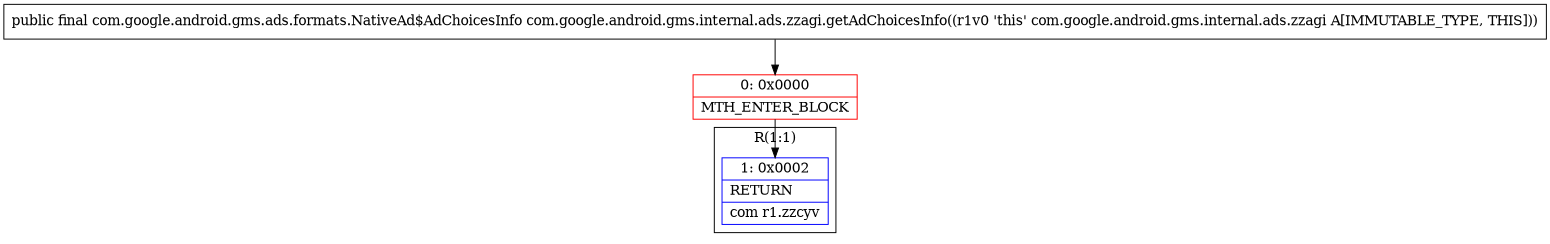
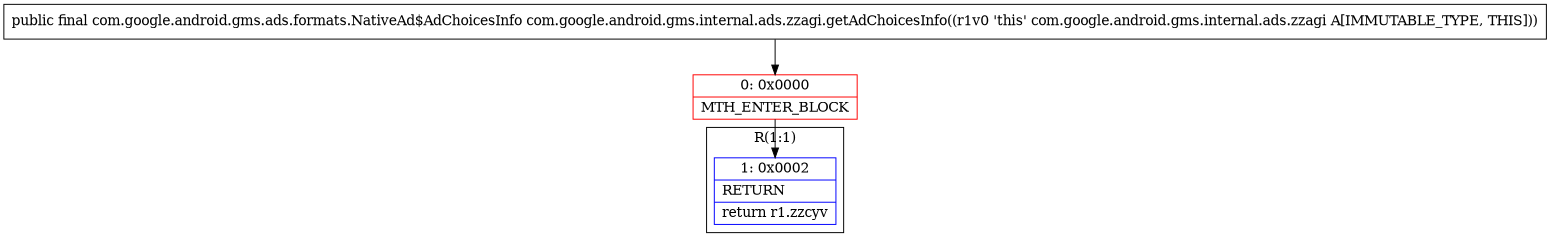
(775, 213) -> (775, 213)
